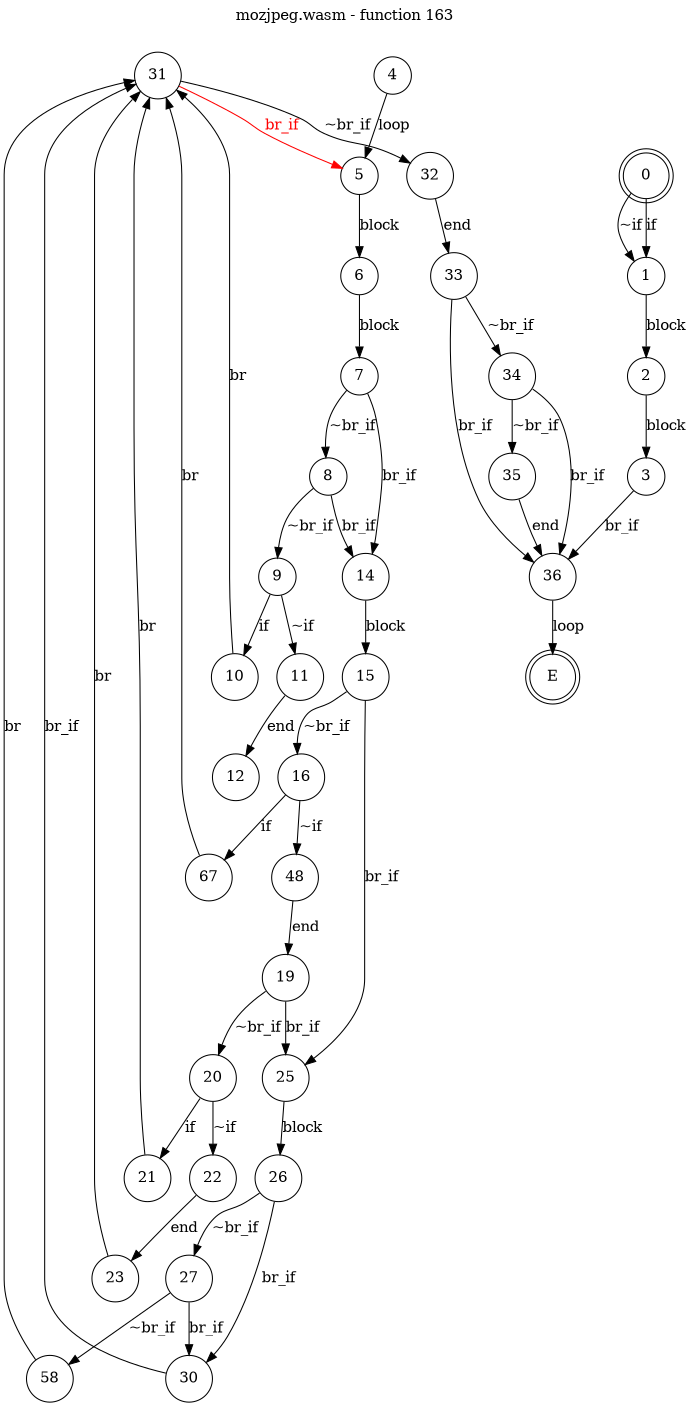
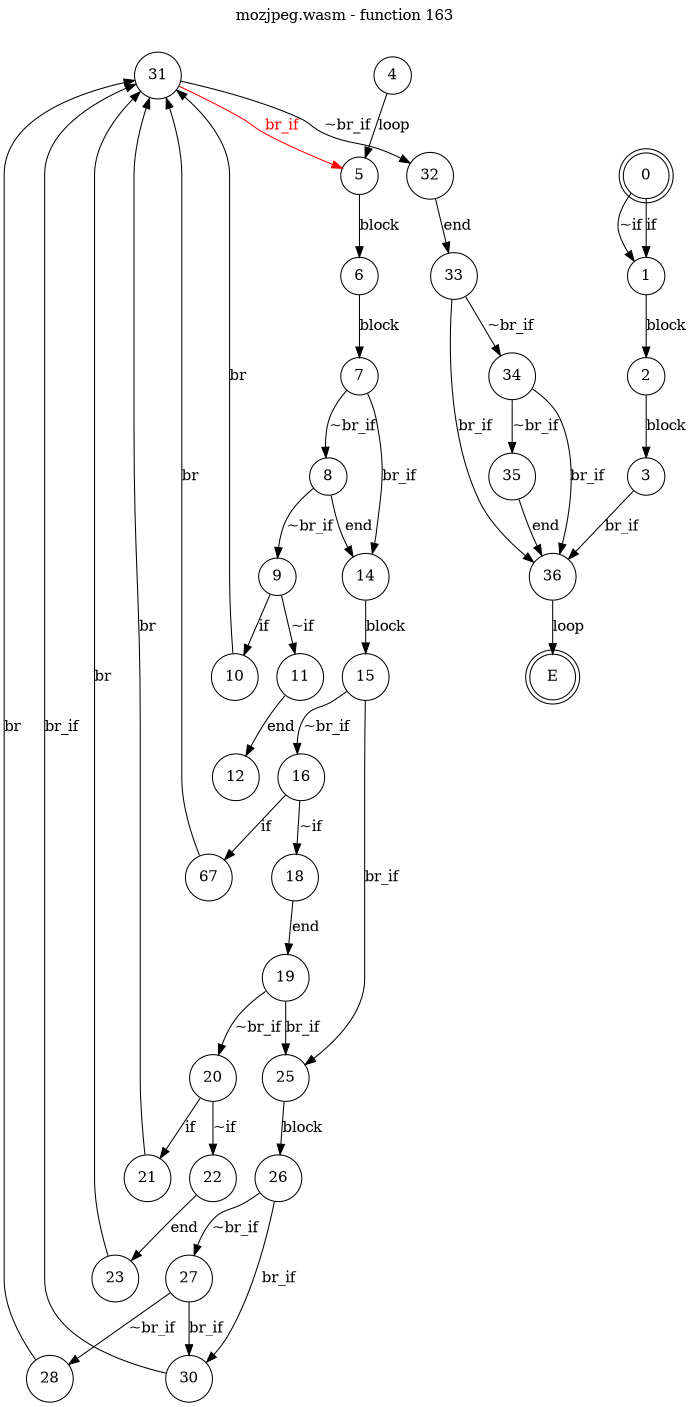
(359, 527) -> (359, 527)
(295, 878) -> (295, 878)
(50, 1379) -> (50, 1379)
